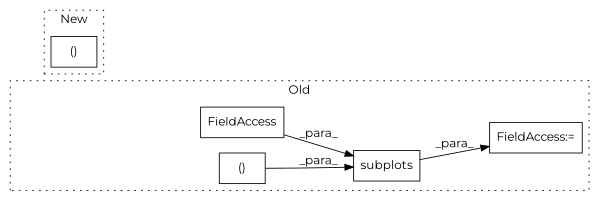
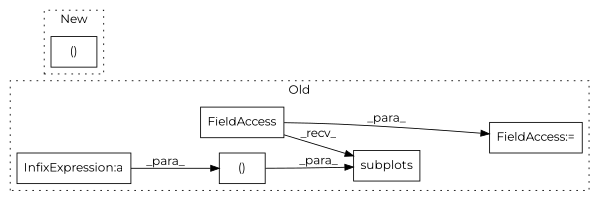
(319, 134) -> (319, 134)
(450, 154) -> (382, 126)
none -> (74, 168)
